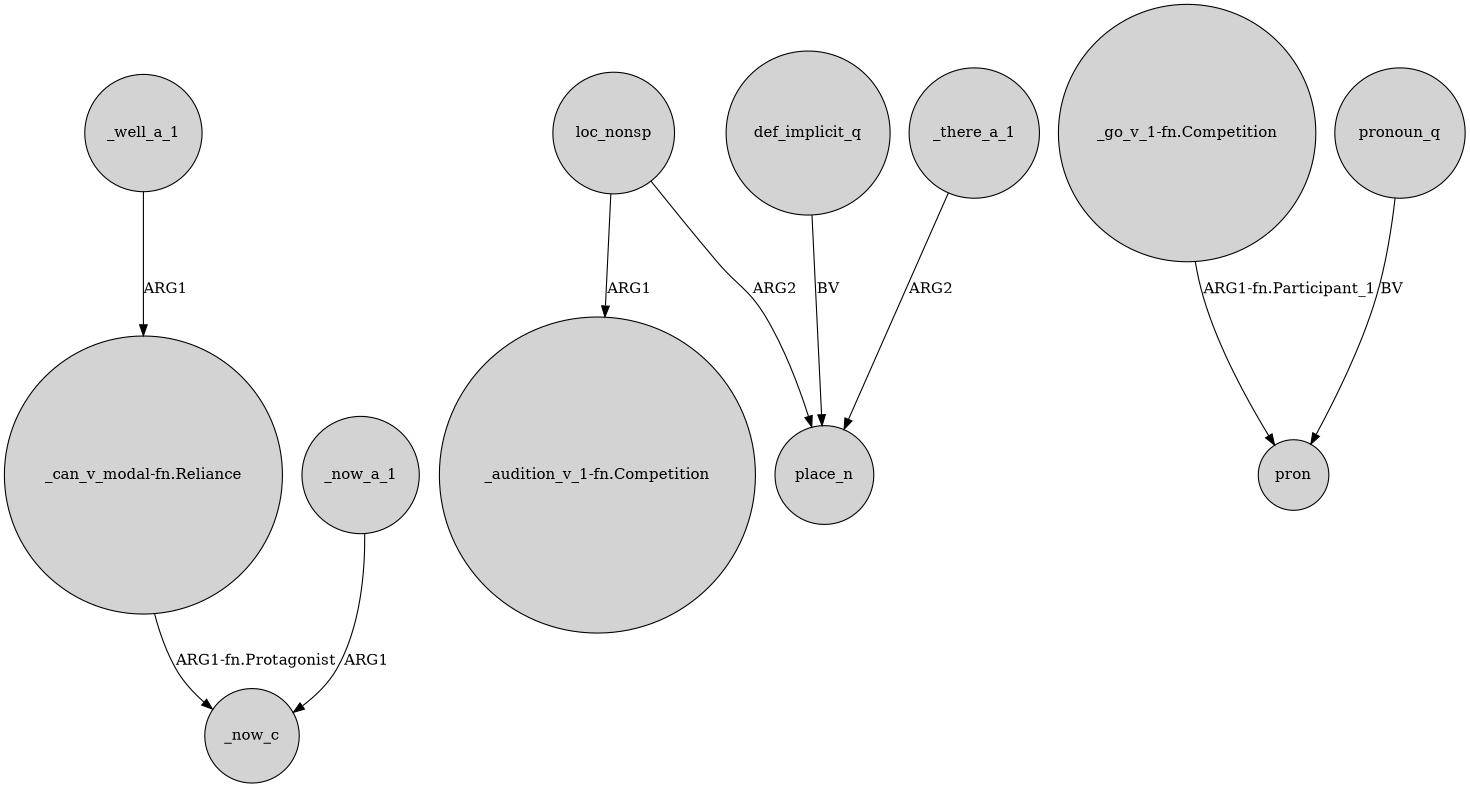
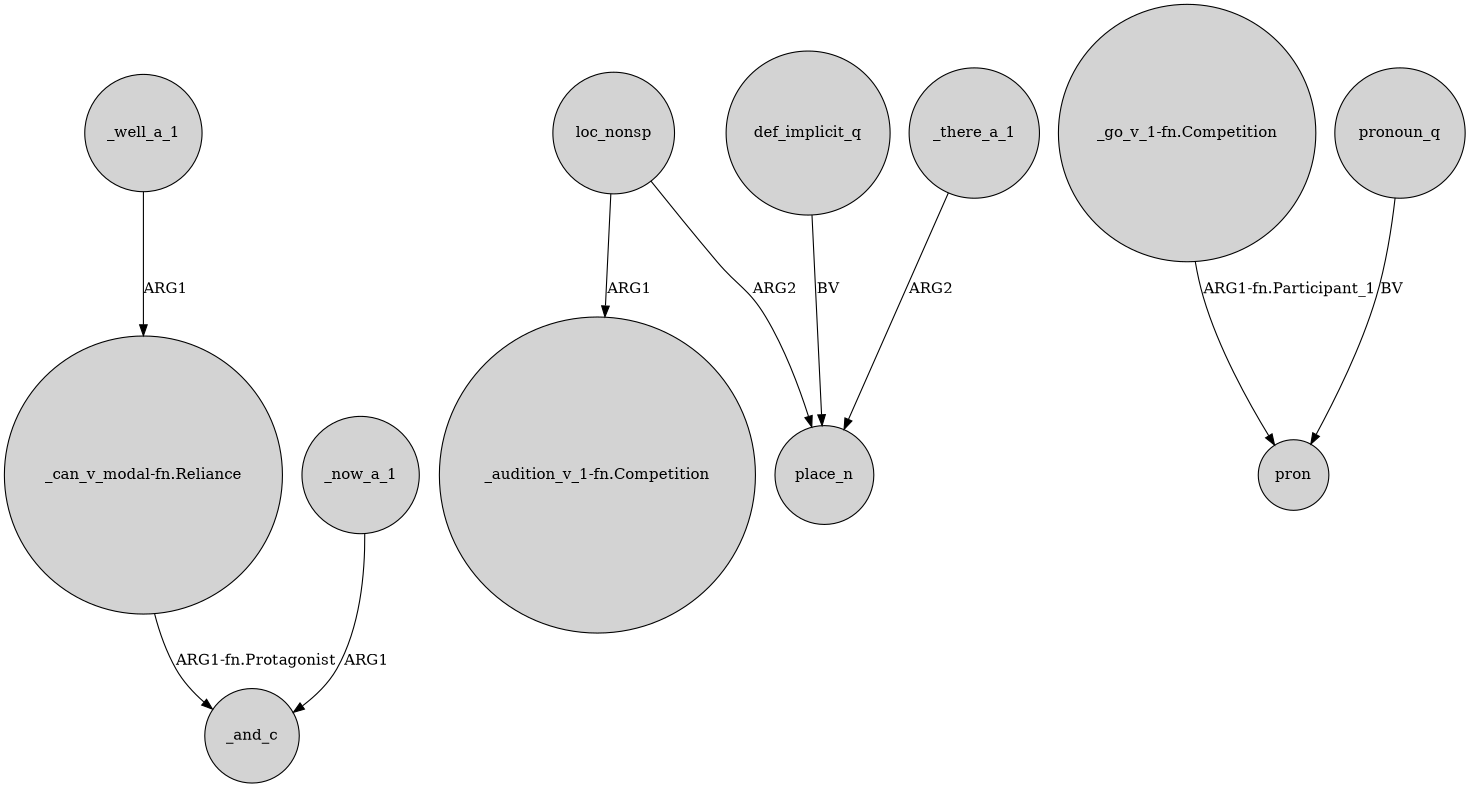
(252, 736) -> (252, 736)
